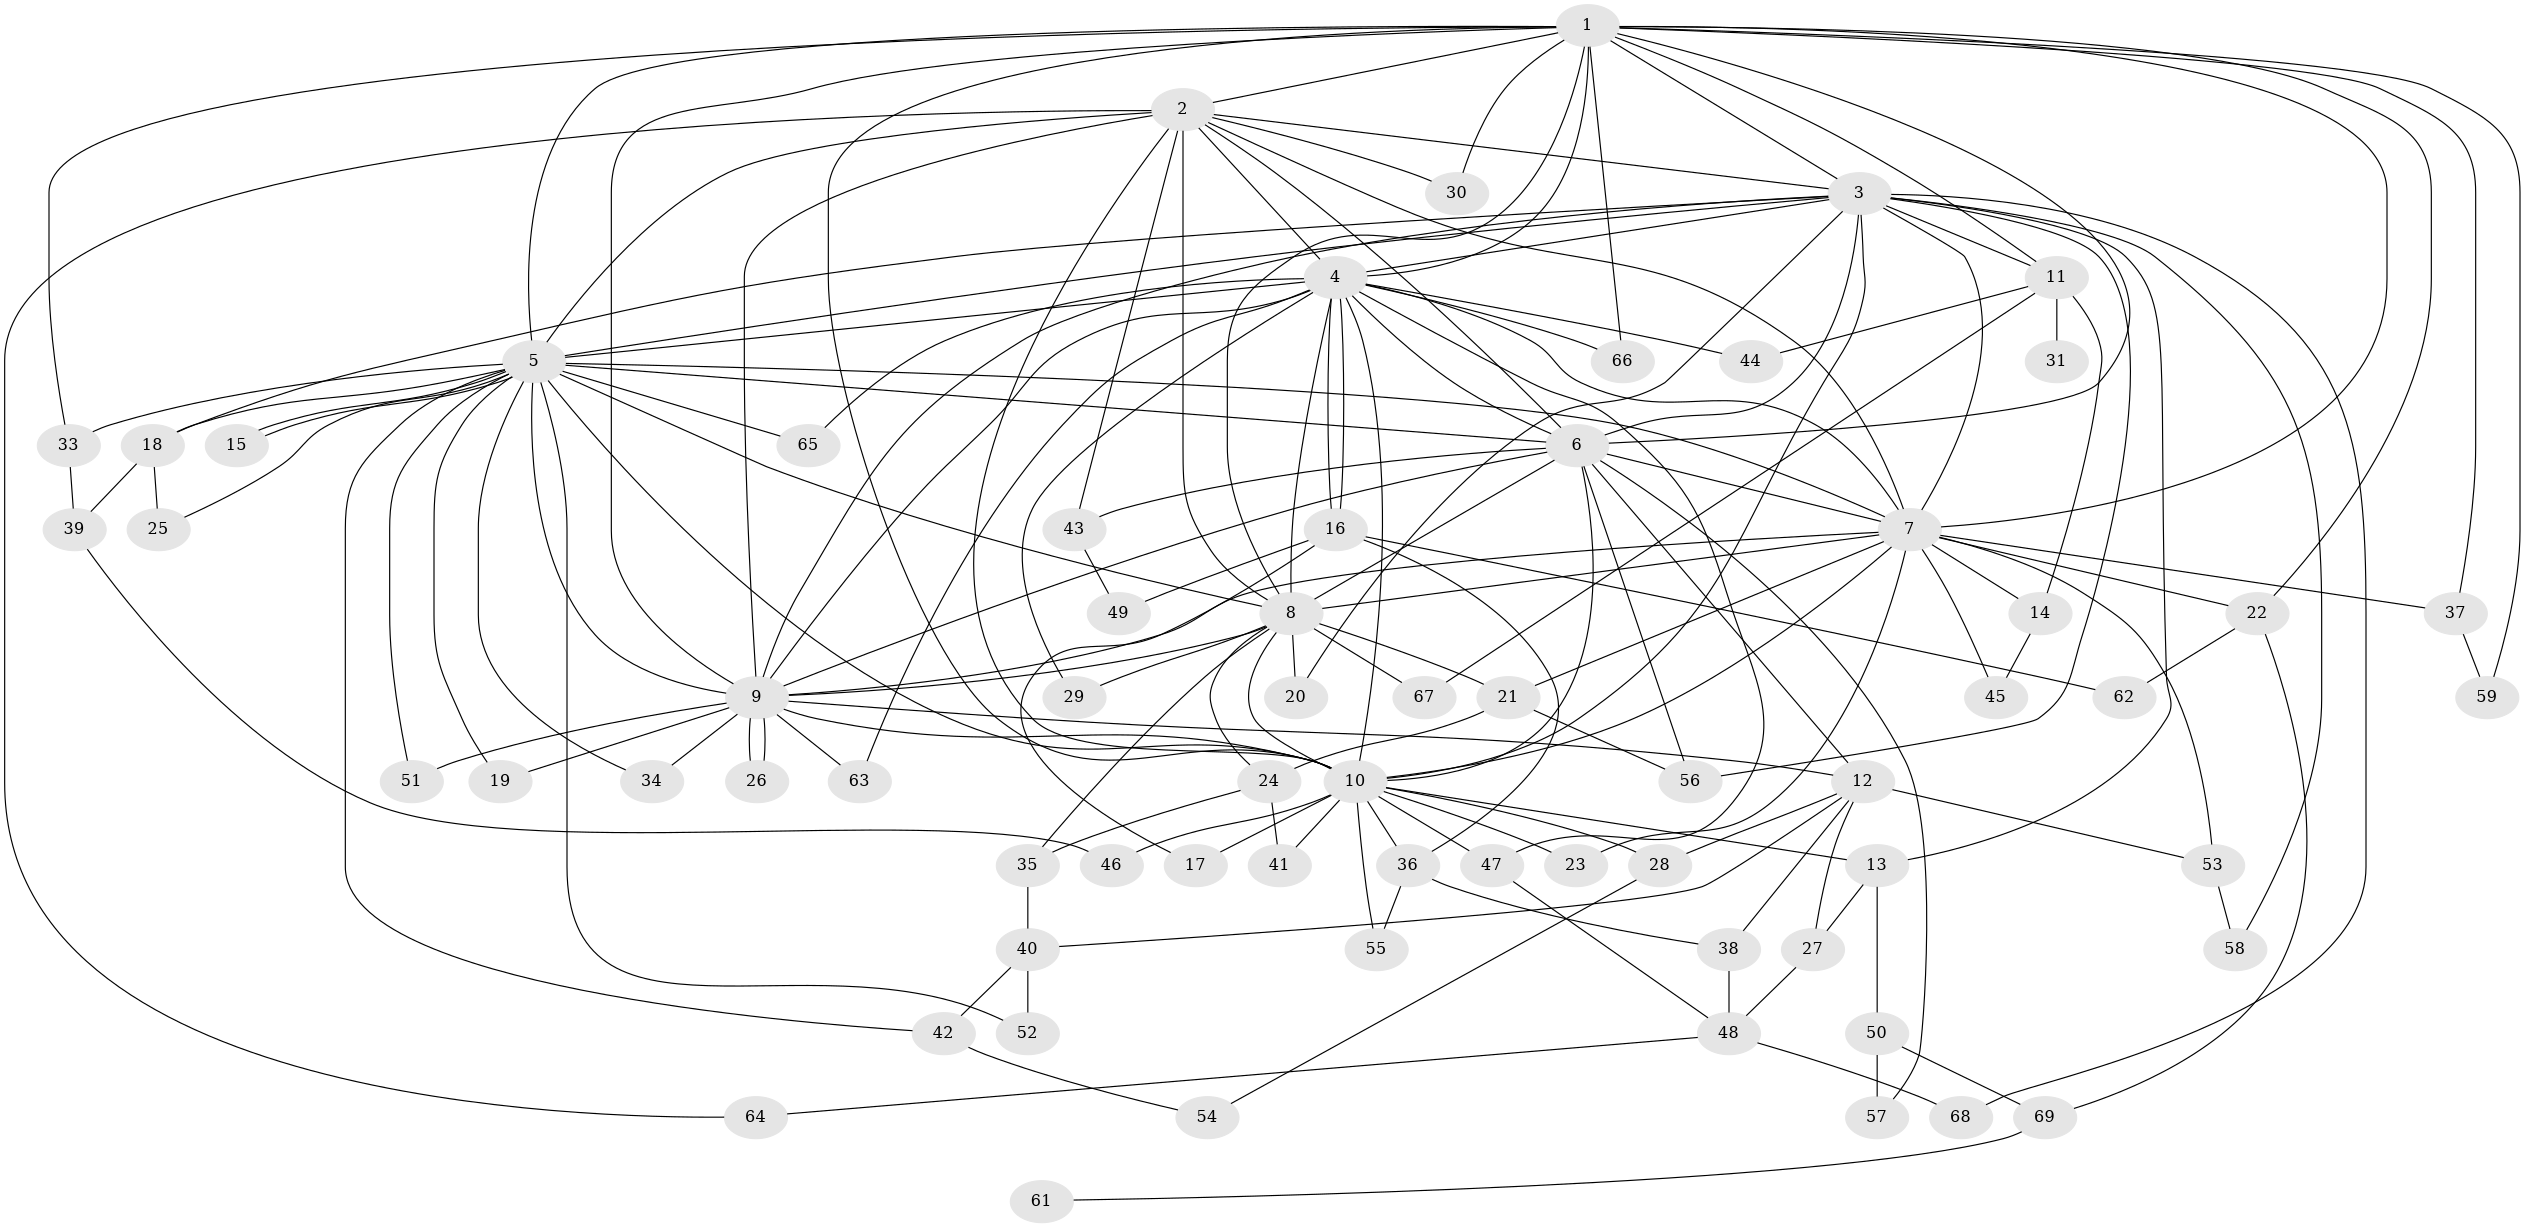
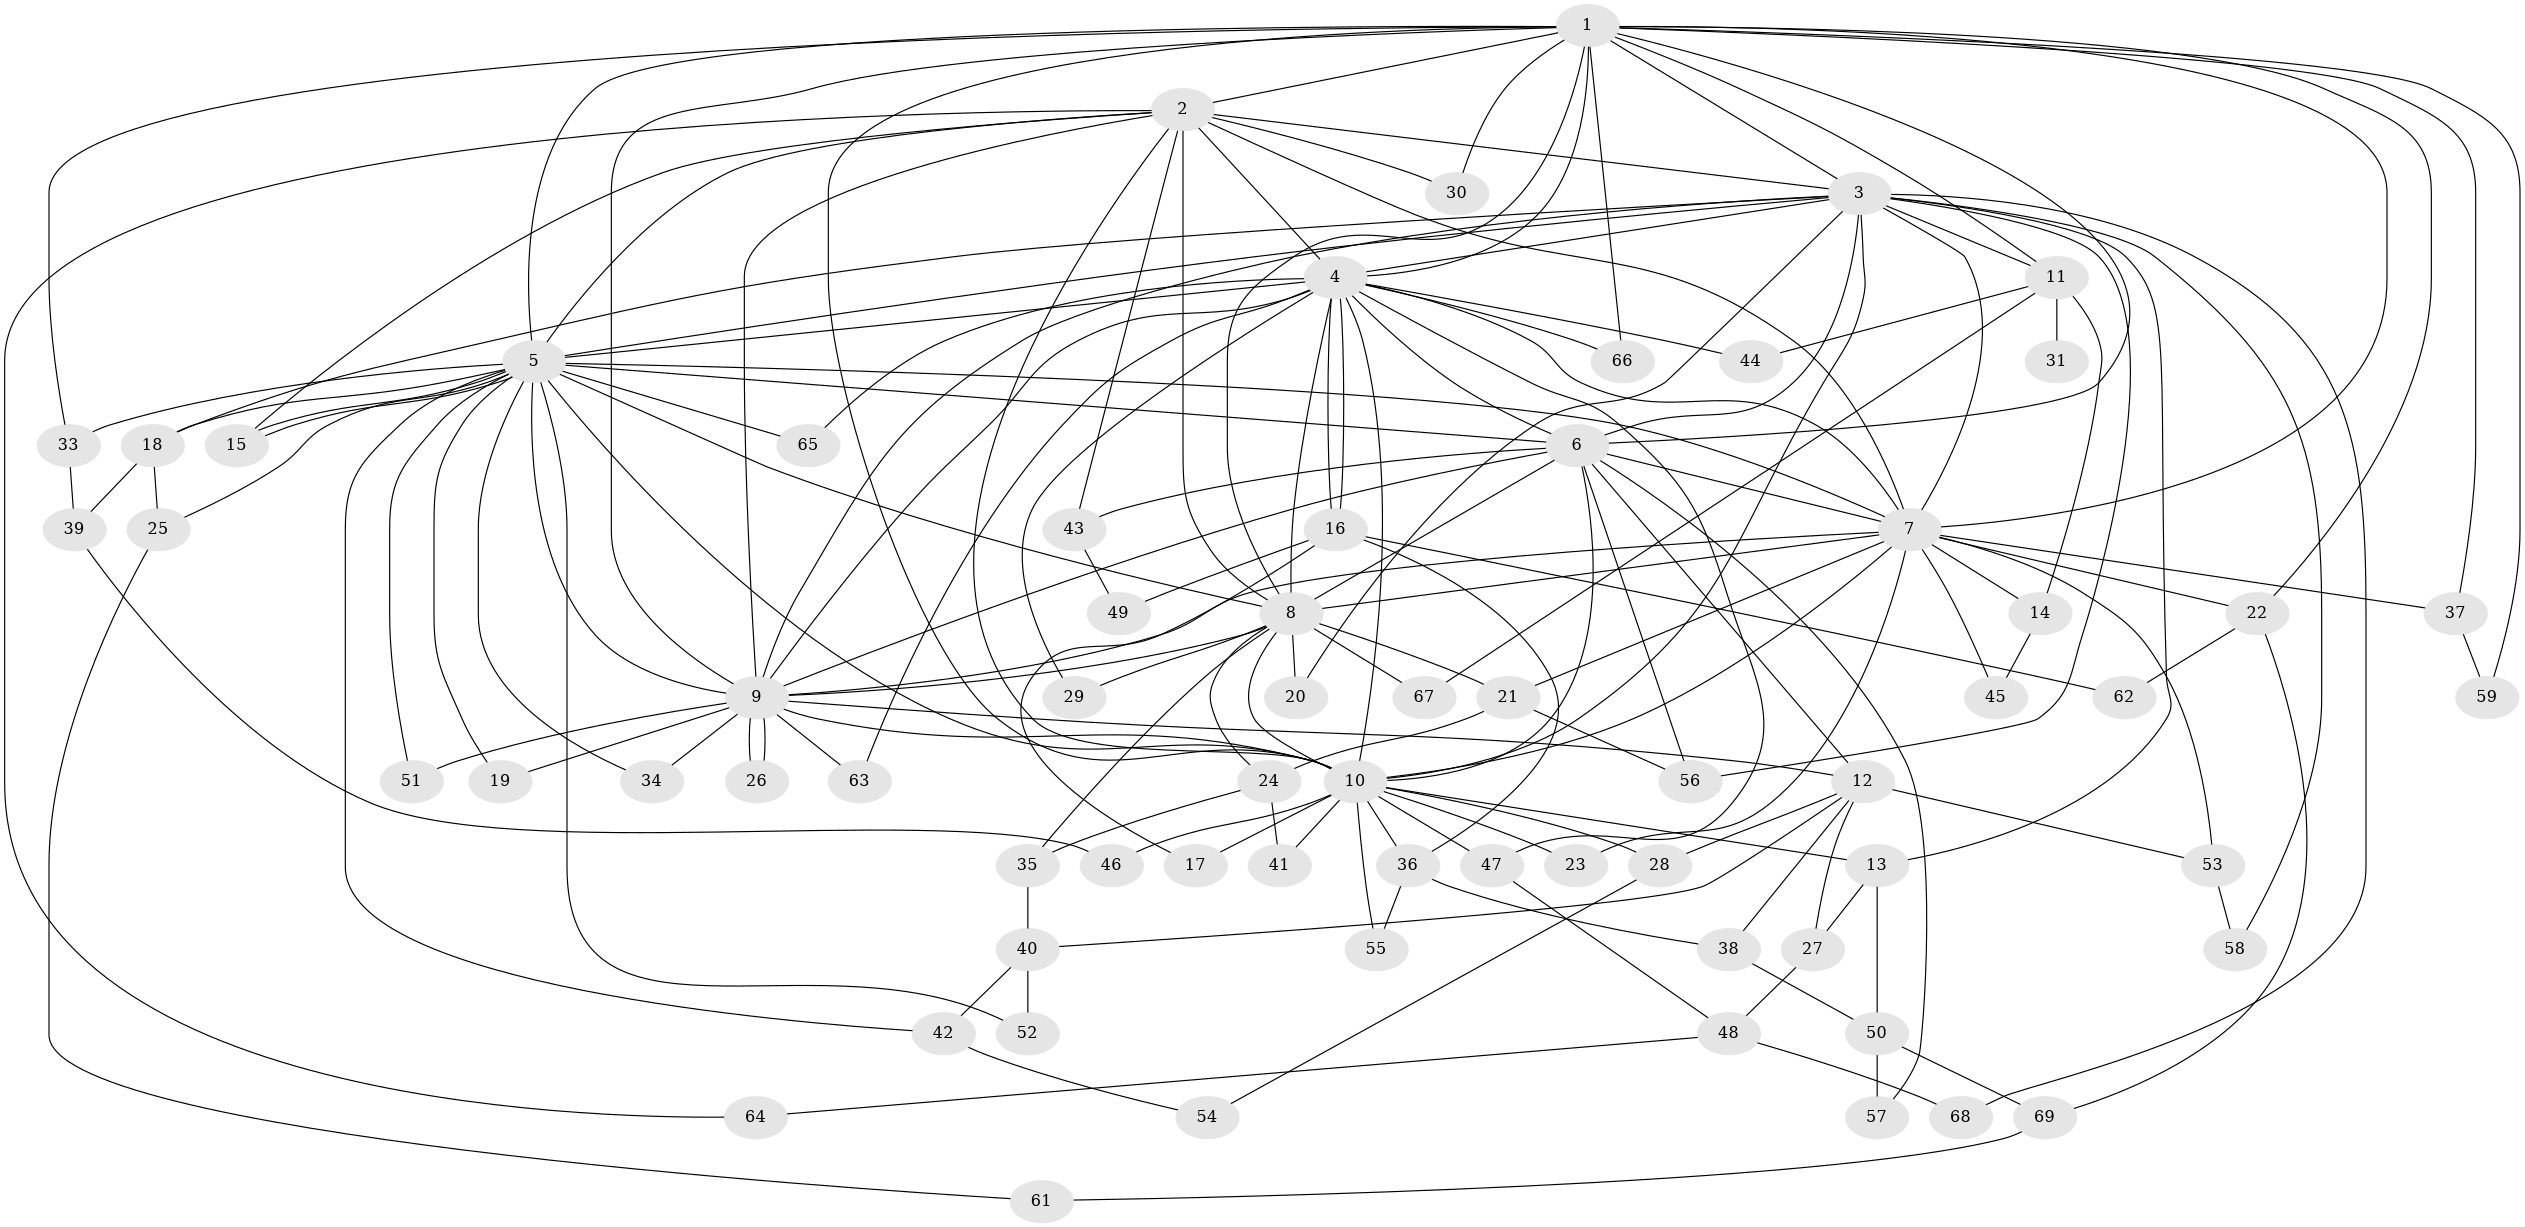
(1382, 259) -> (667, 171)
(1729, 992) -> (1803, 992)
none -> (269, 1120)
